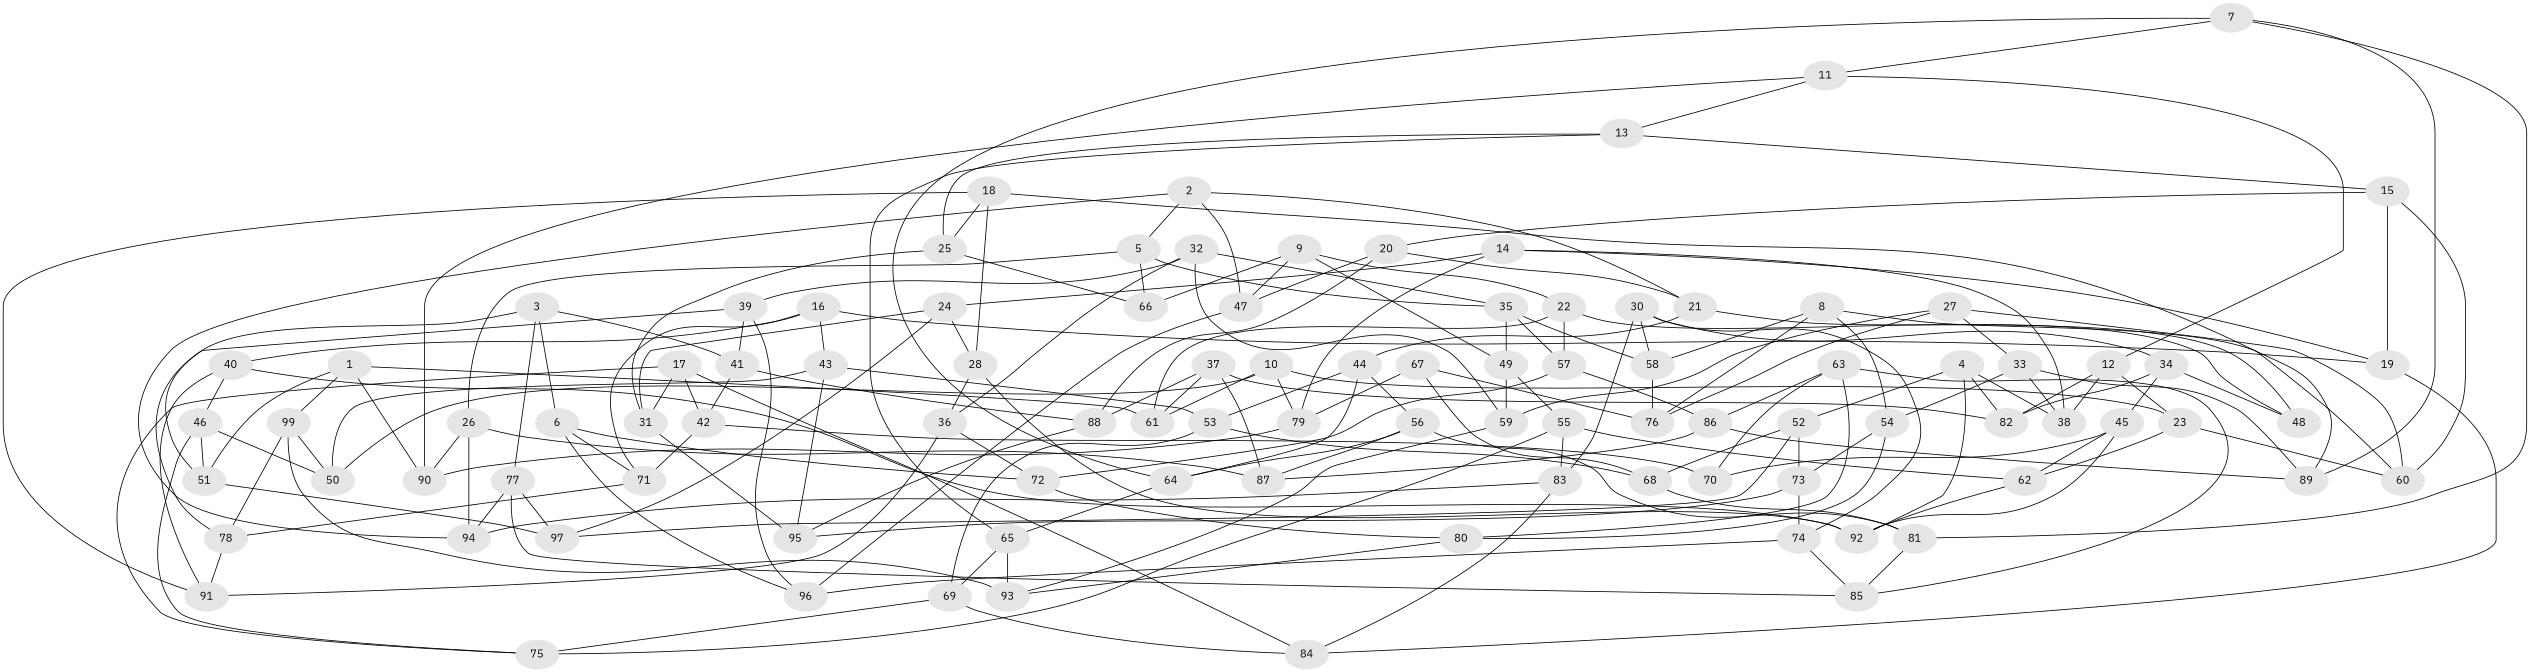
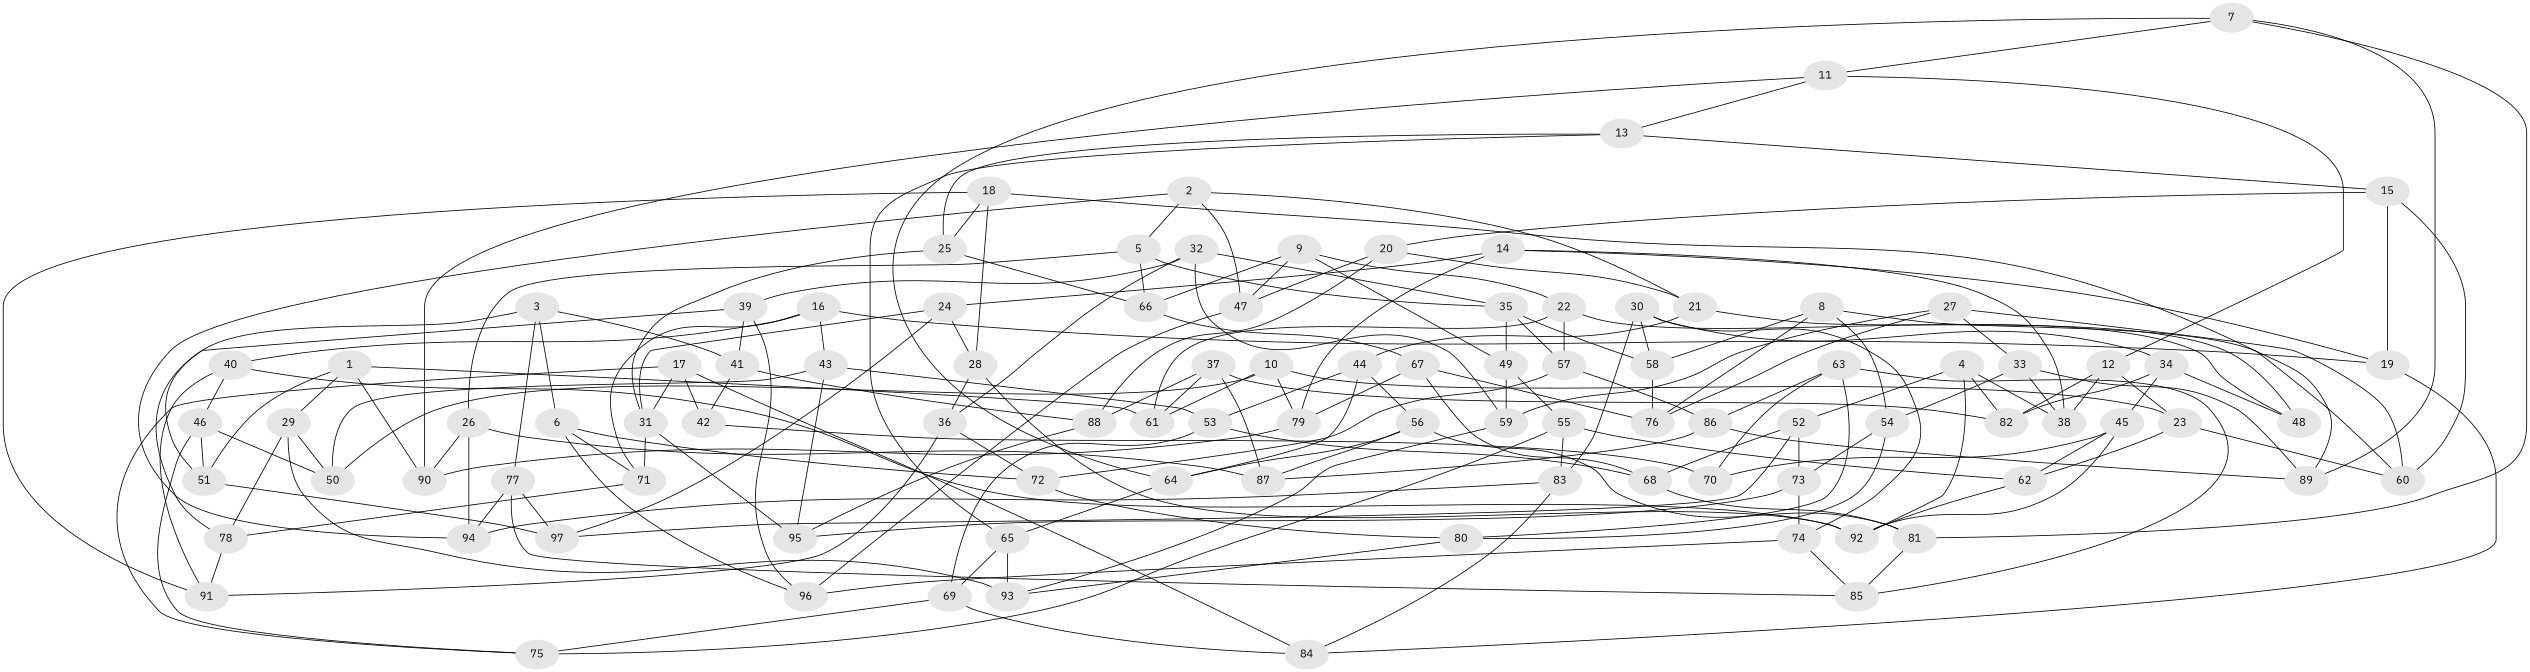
none -> (1283, 334)
(289, 423) -> (289, 423)
(669, 456) -> (645, 457)
